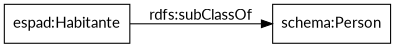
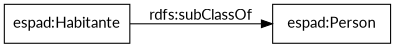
(332, 24) -> (332, 24)
